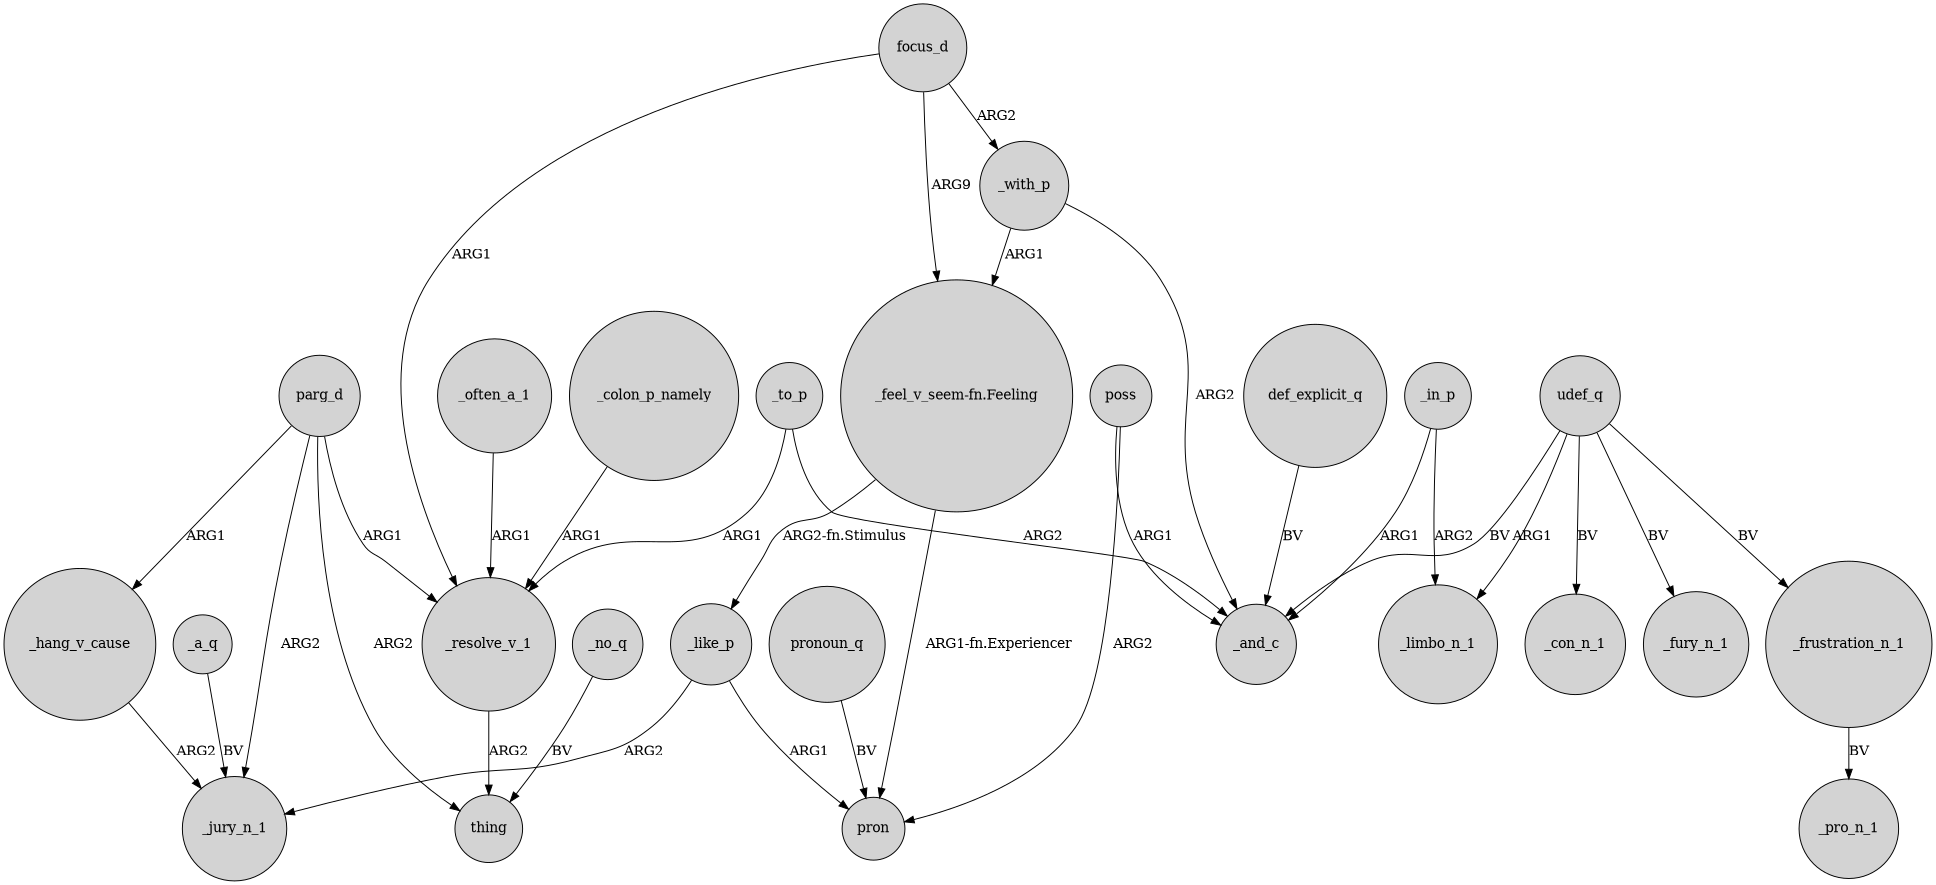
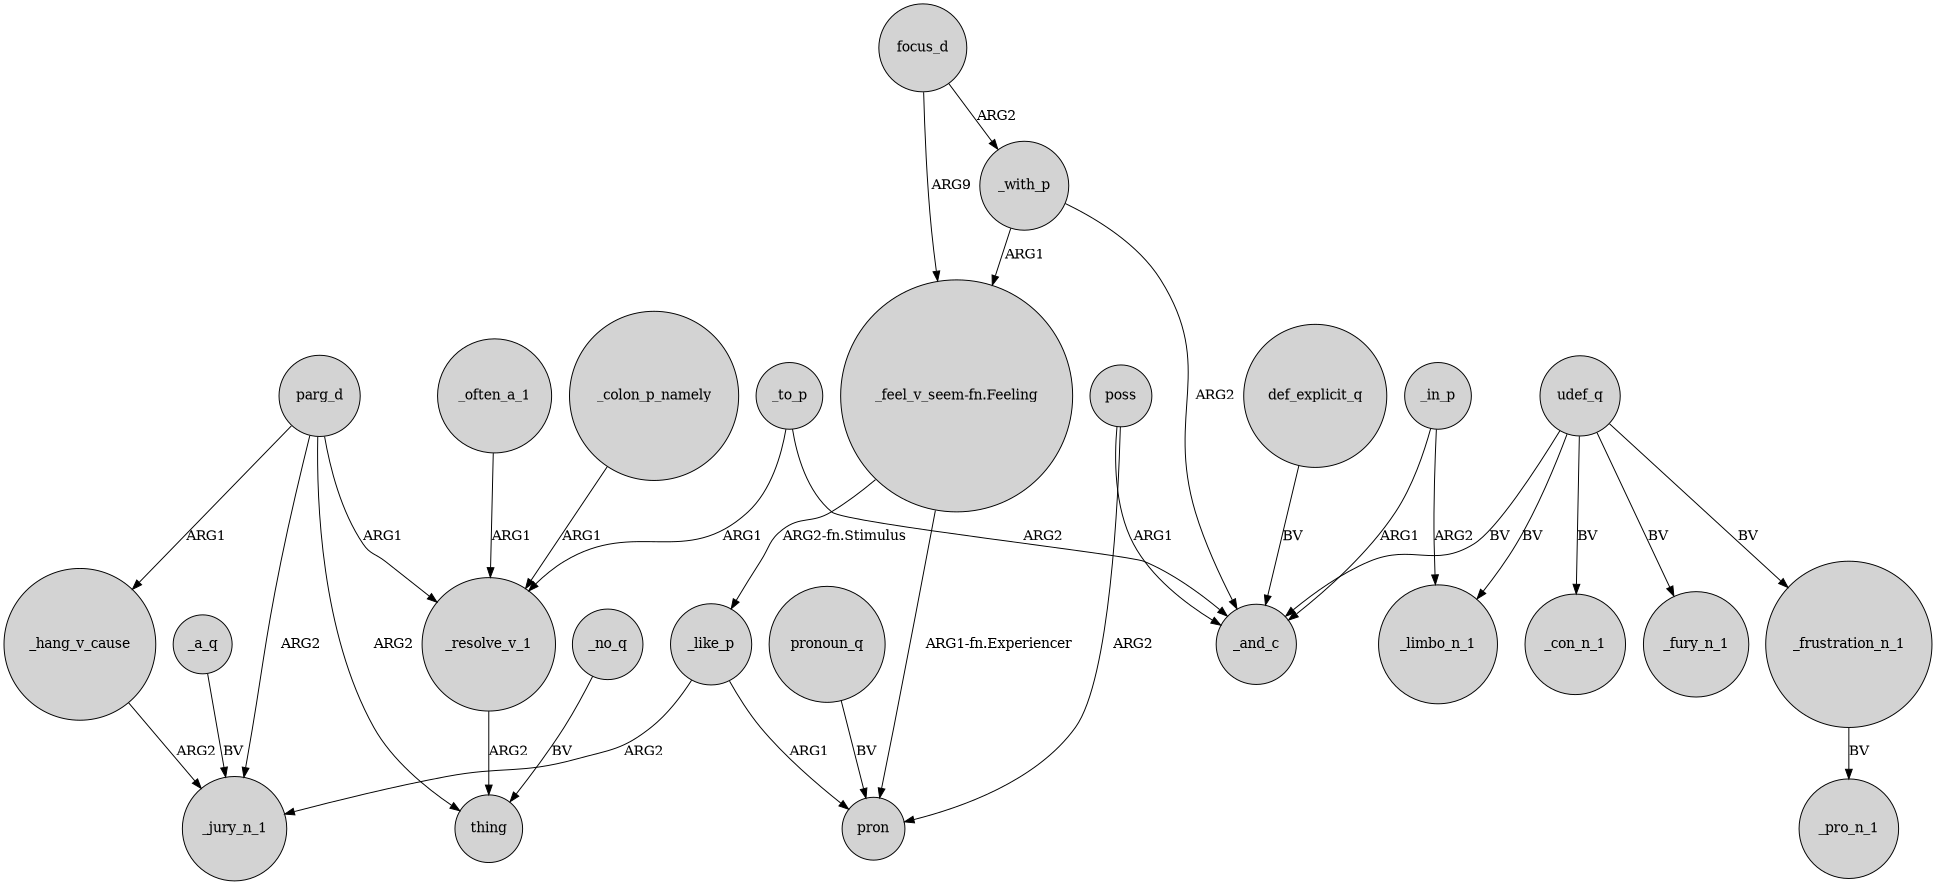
(498, 203) -> none
(1532, 537) -> (1532, 537)
